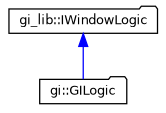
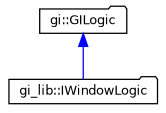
(83, 63) -> (83, 63)
